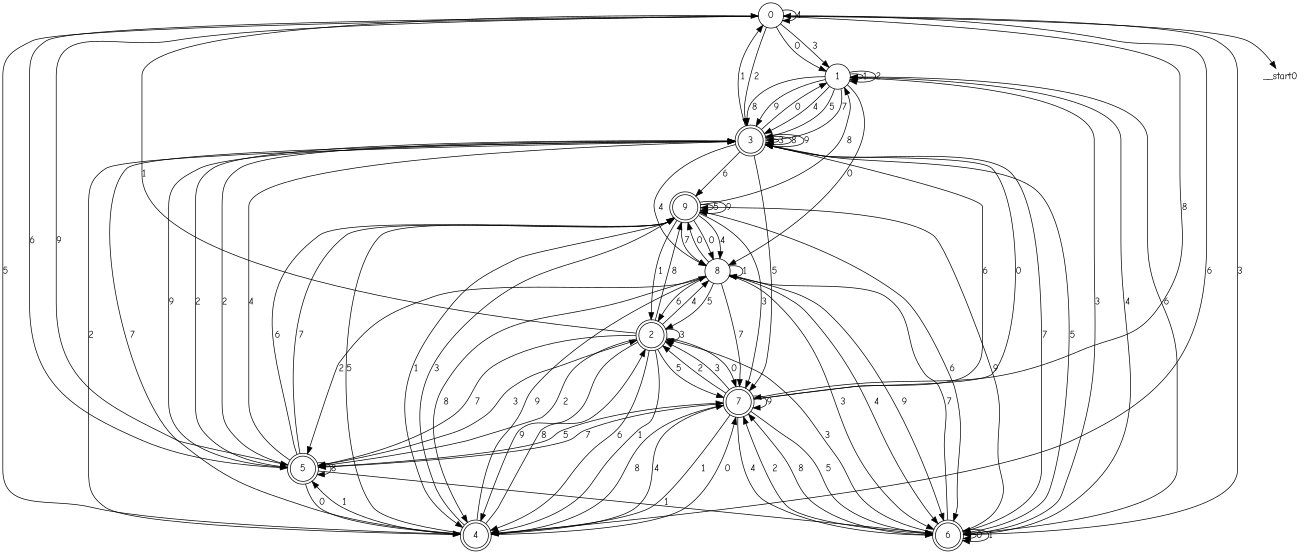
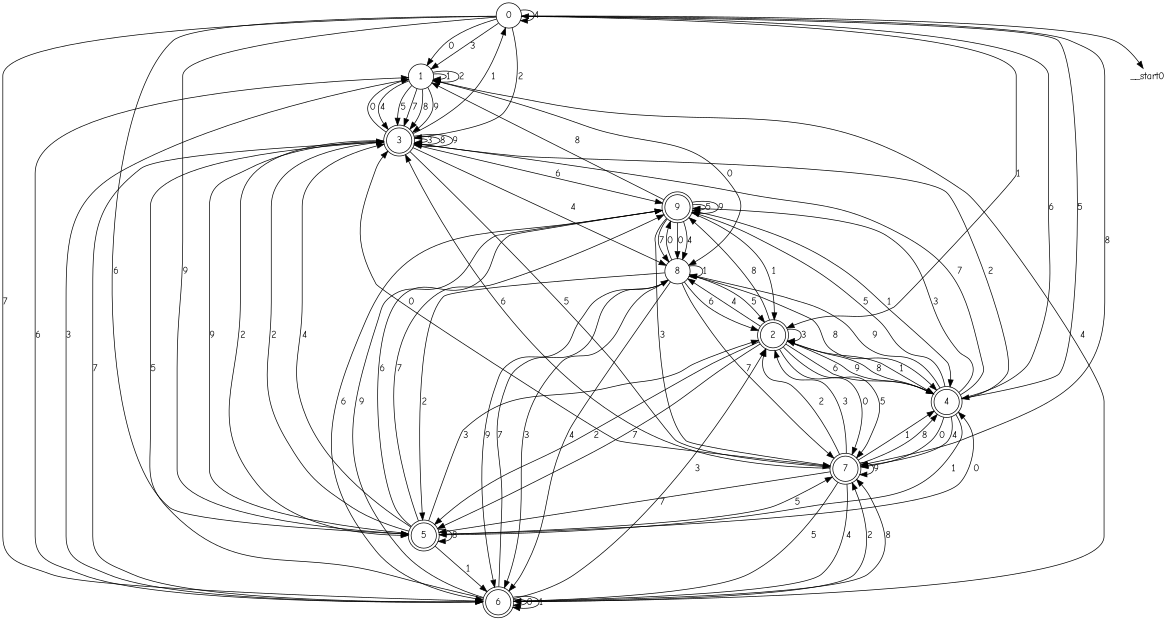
(142, 84) -> (963, 49)
(1240, 271) -> (5, 302)
